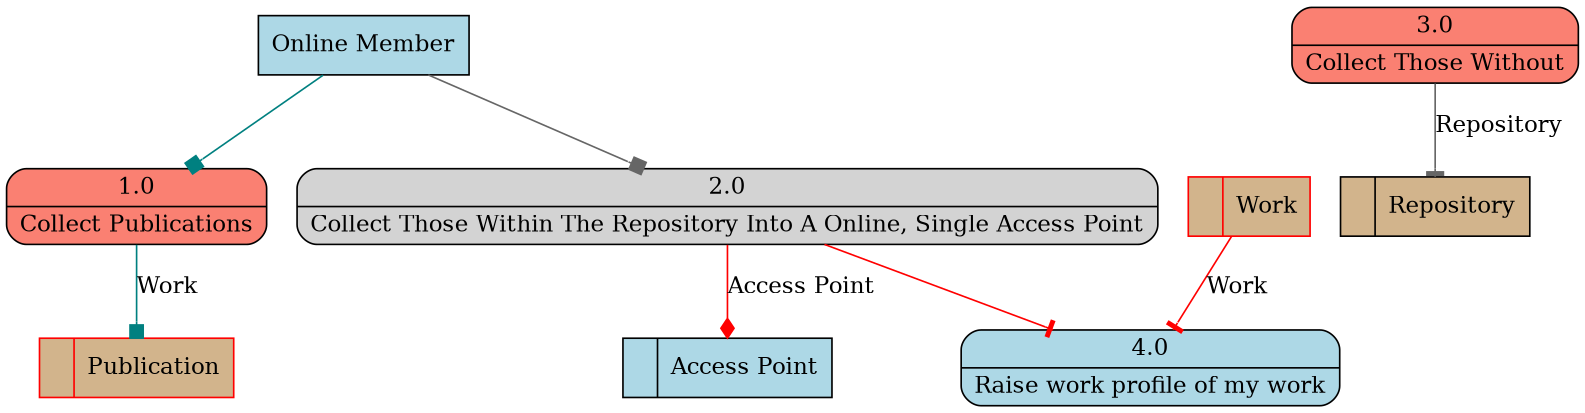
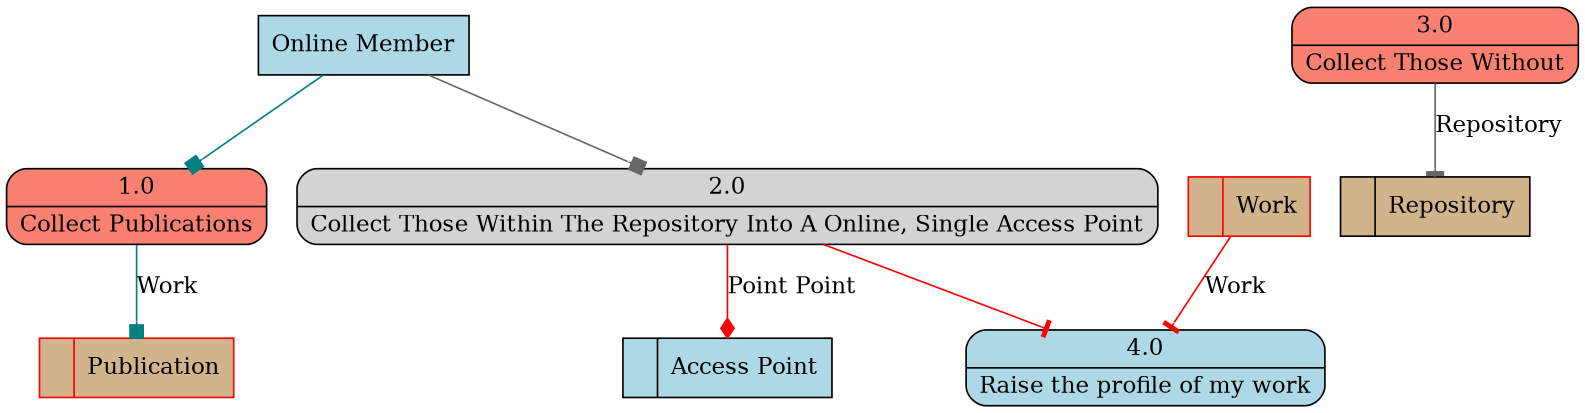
(802, 287) -> (792, 287)
(1150, 386) -> (1146, 386)
